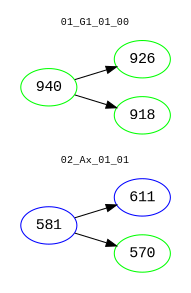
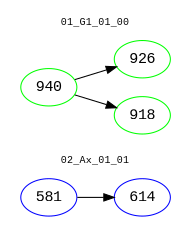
(142, 197) -> (142, 197)
(142, 253) -> none
